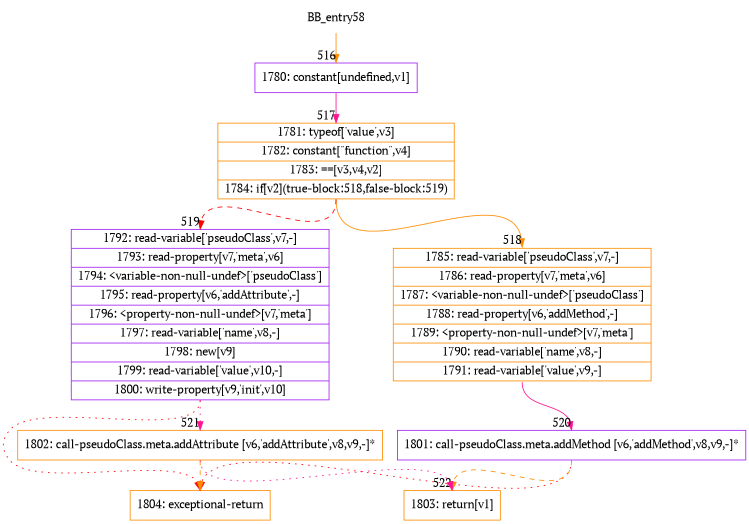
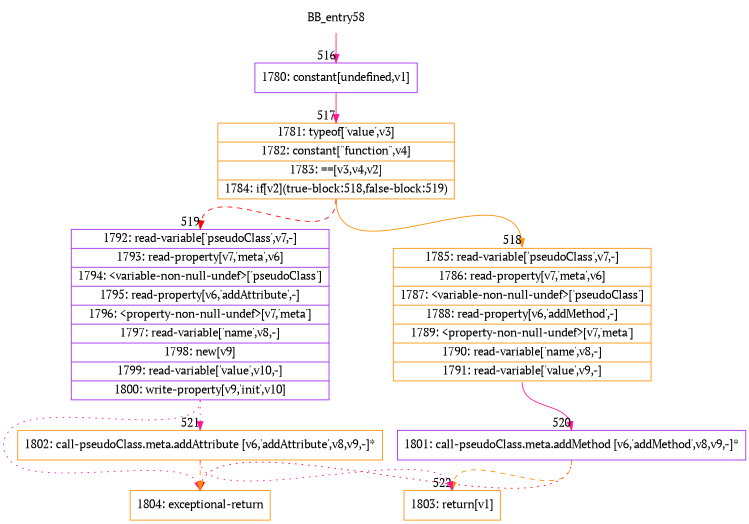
(336, 44) -> (336, 44)
(4, 441) -> (4, 441)
